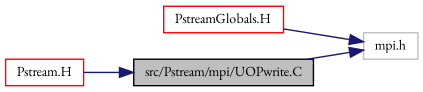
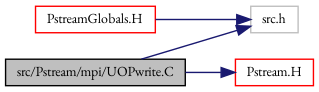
(391, 46) -> (274, 20)
(101, 72) -> (203, 72)
